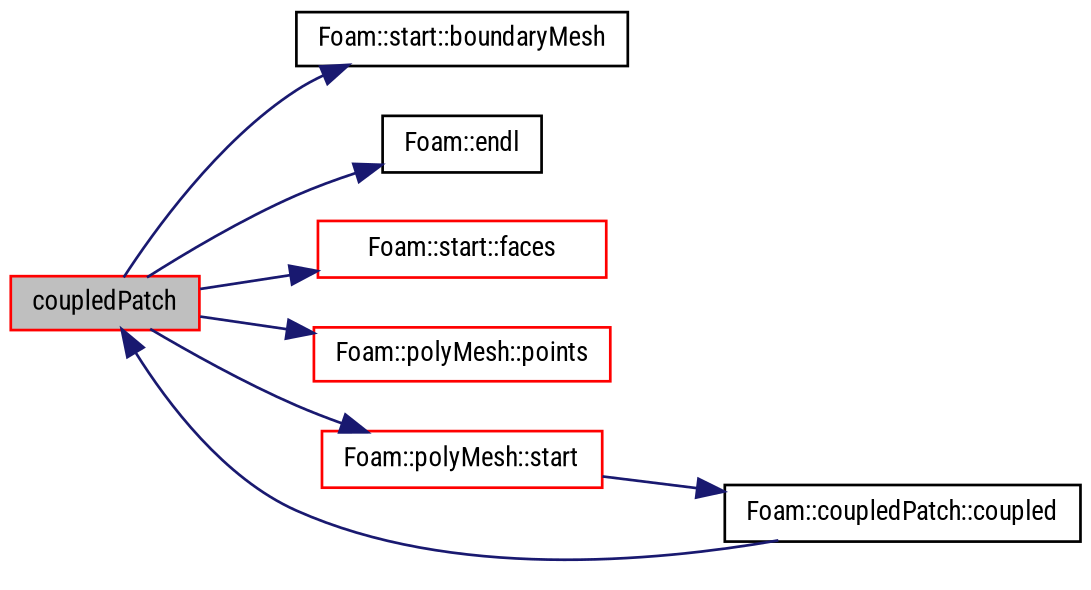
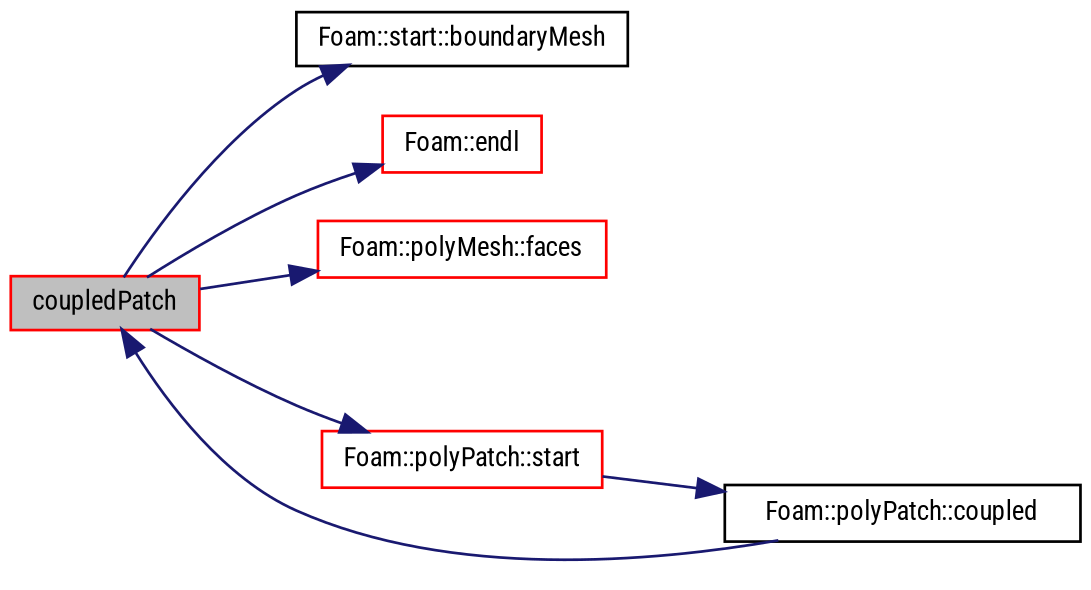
(462, 144) -> (462, 144)
(462, 249) -> (462, 249)
(462, 354) -> none
(462, 459) -> (462, 459)
(903, 513) -> (903, 513)
